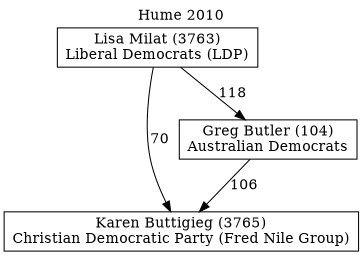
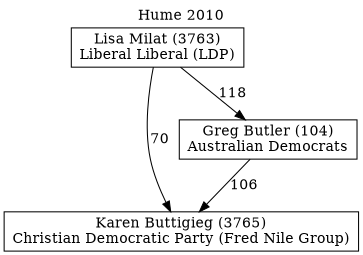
(158, 48) -> (158, 48)
